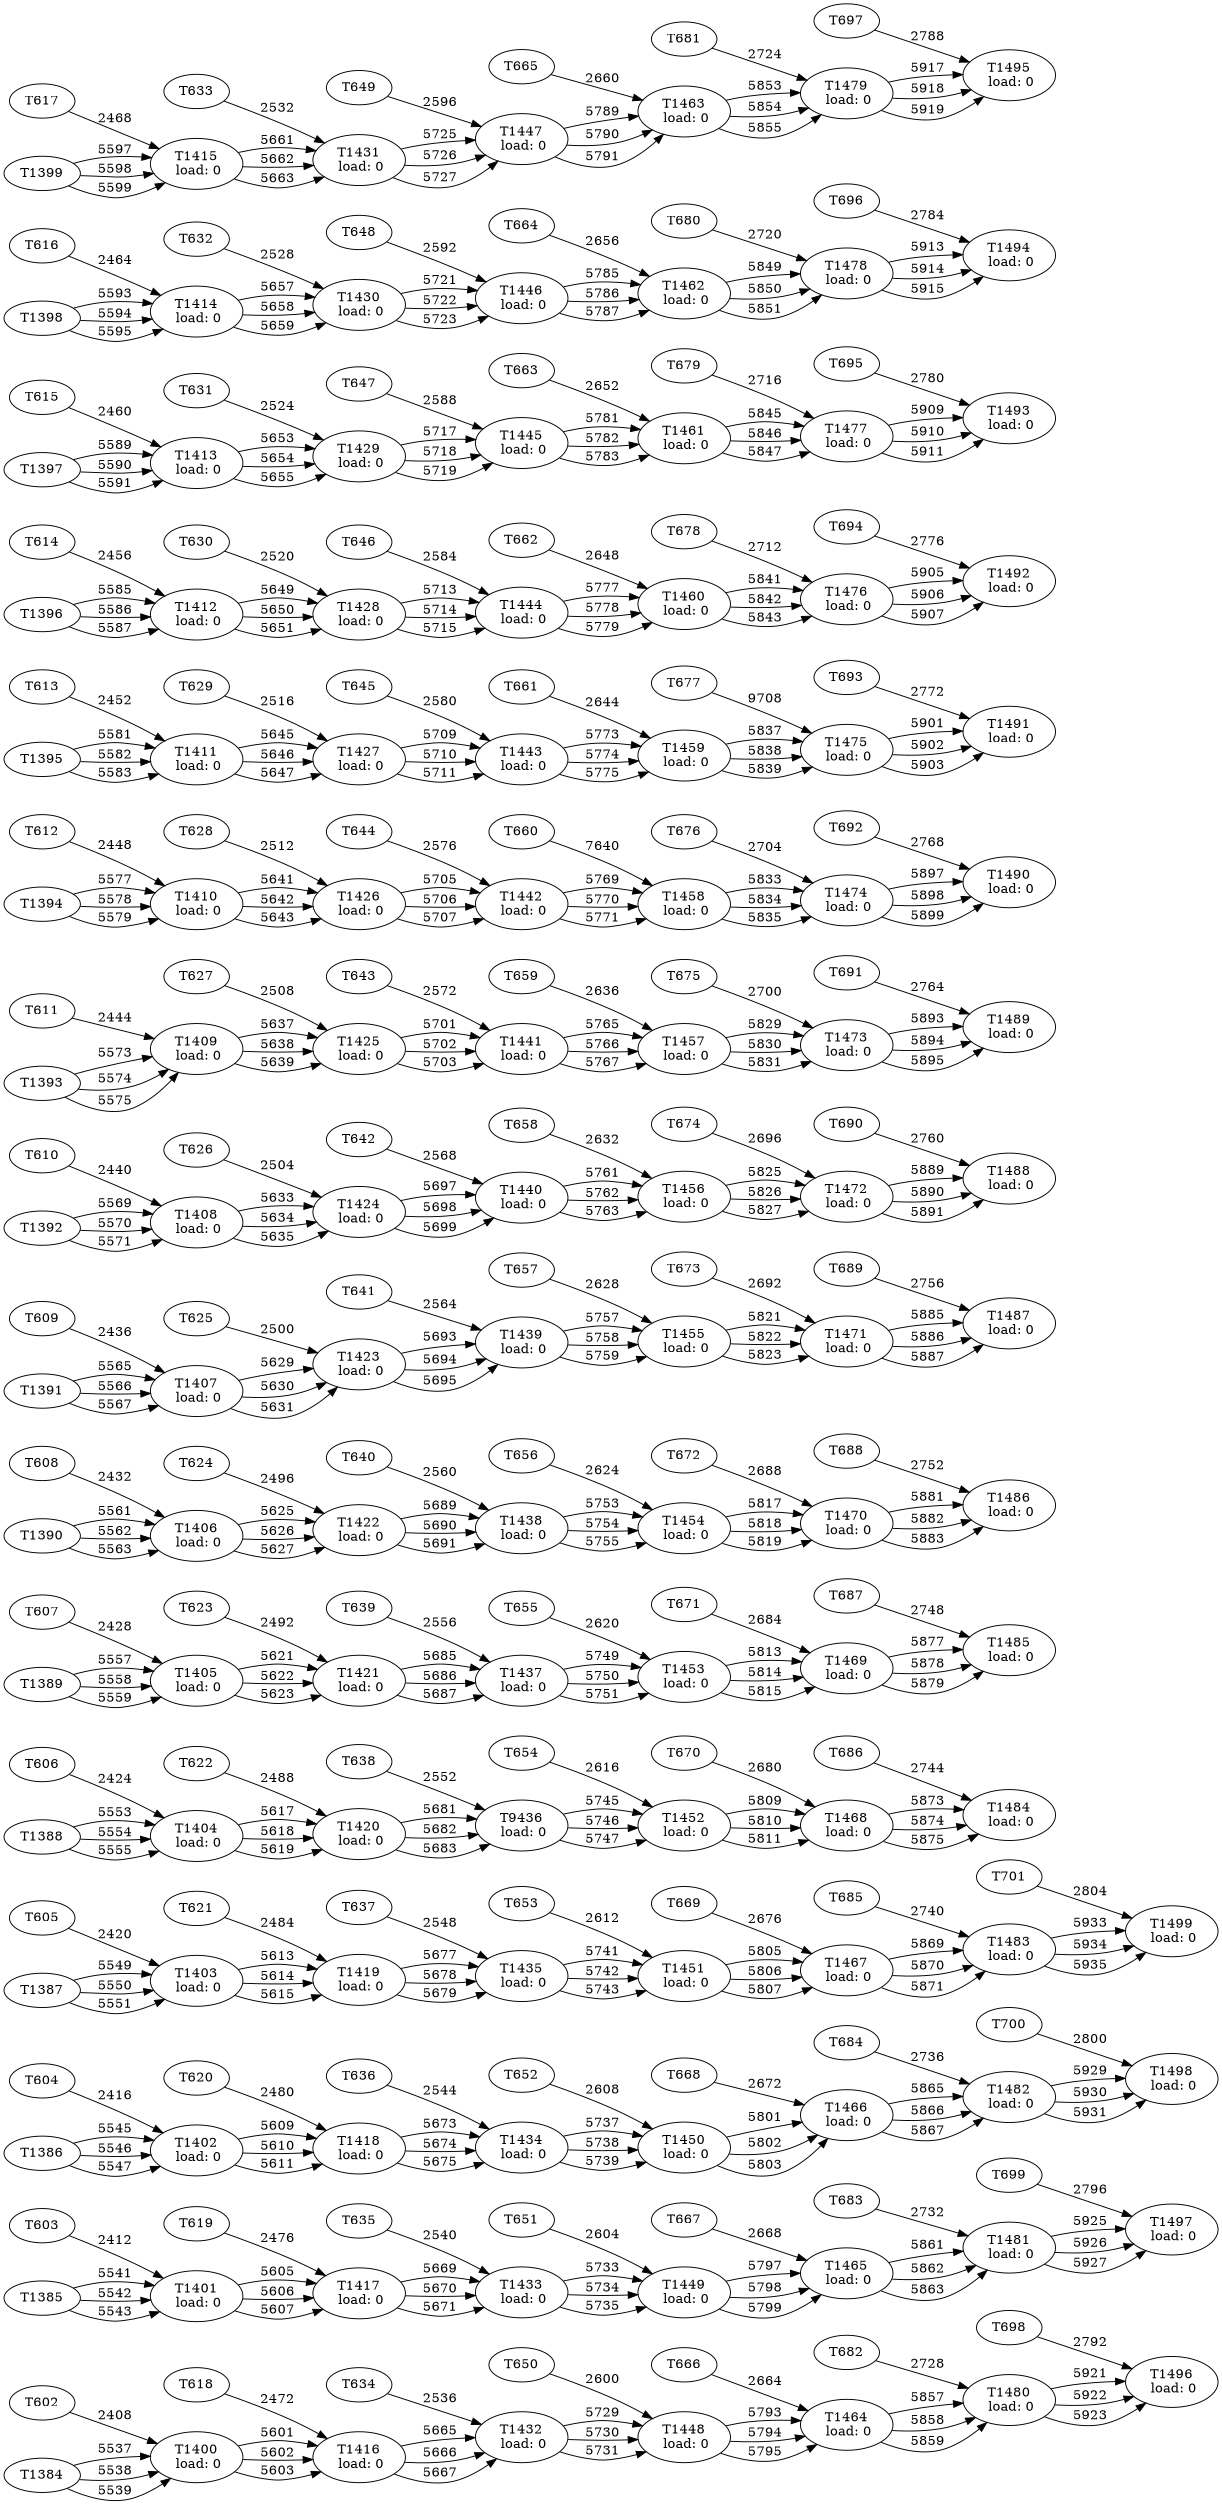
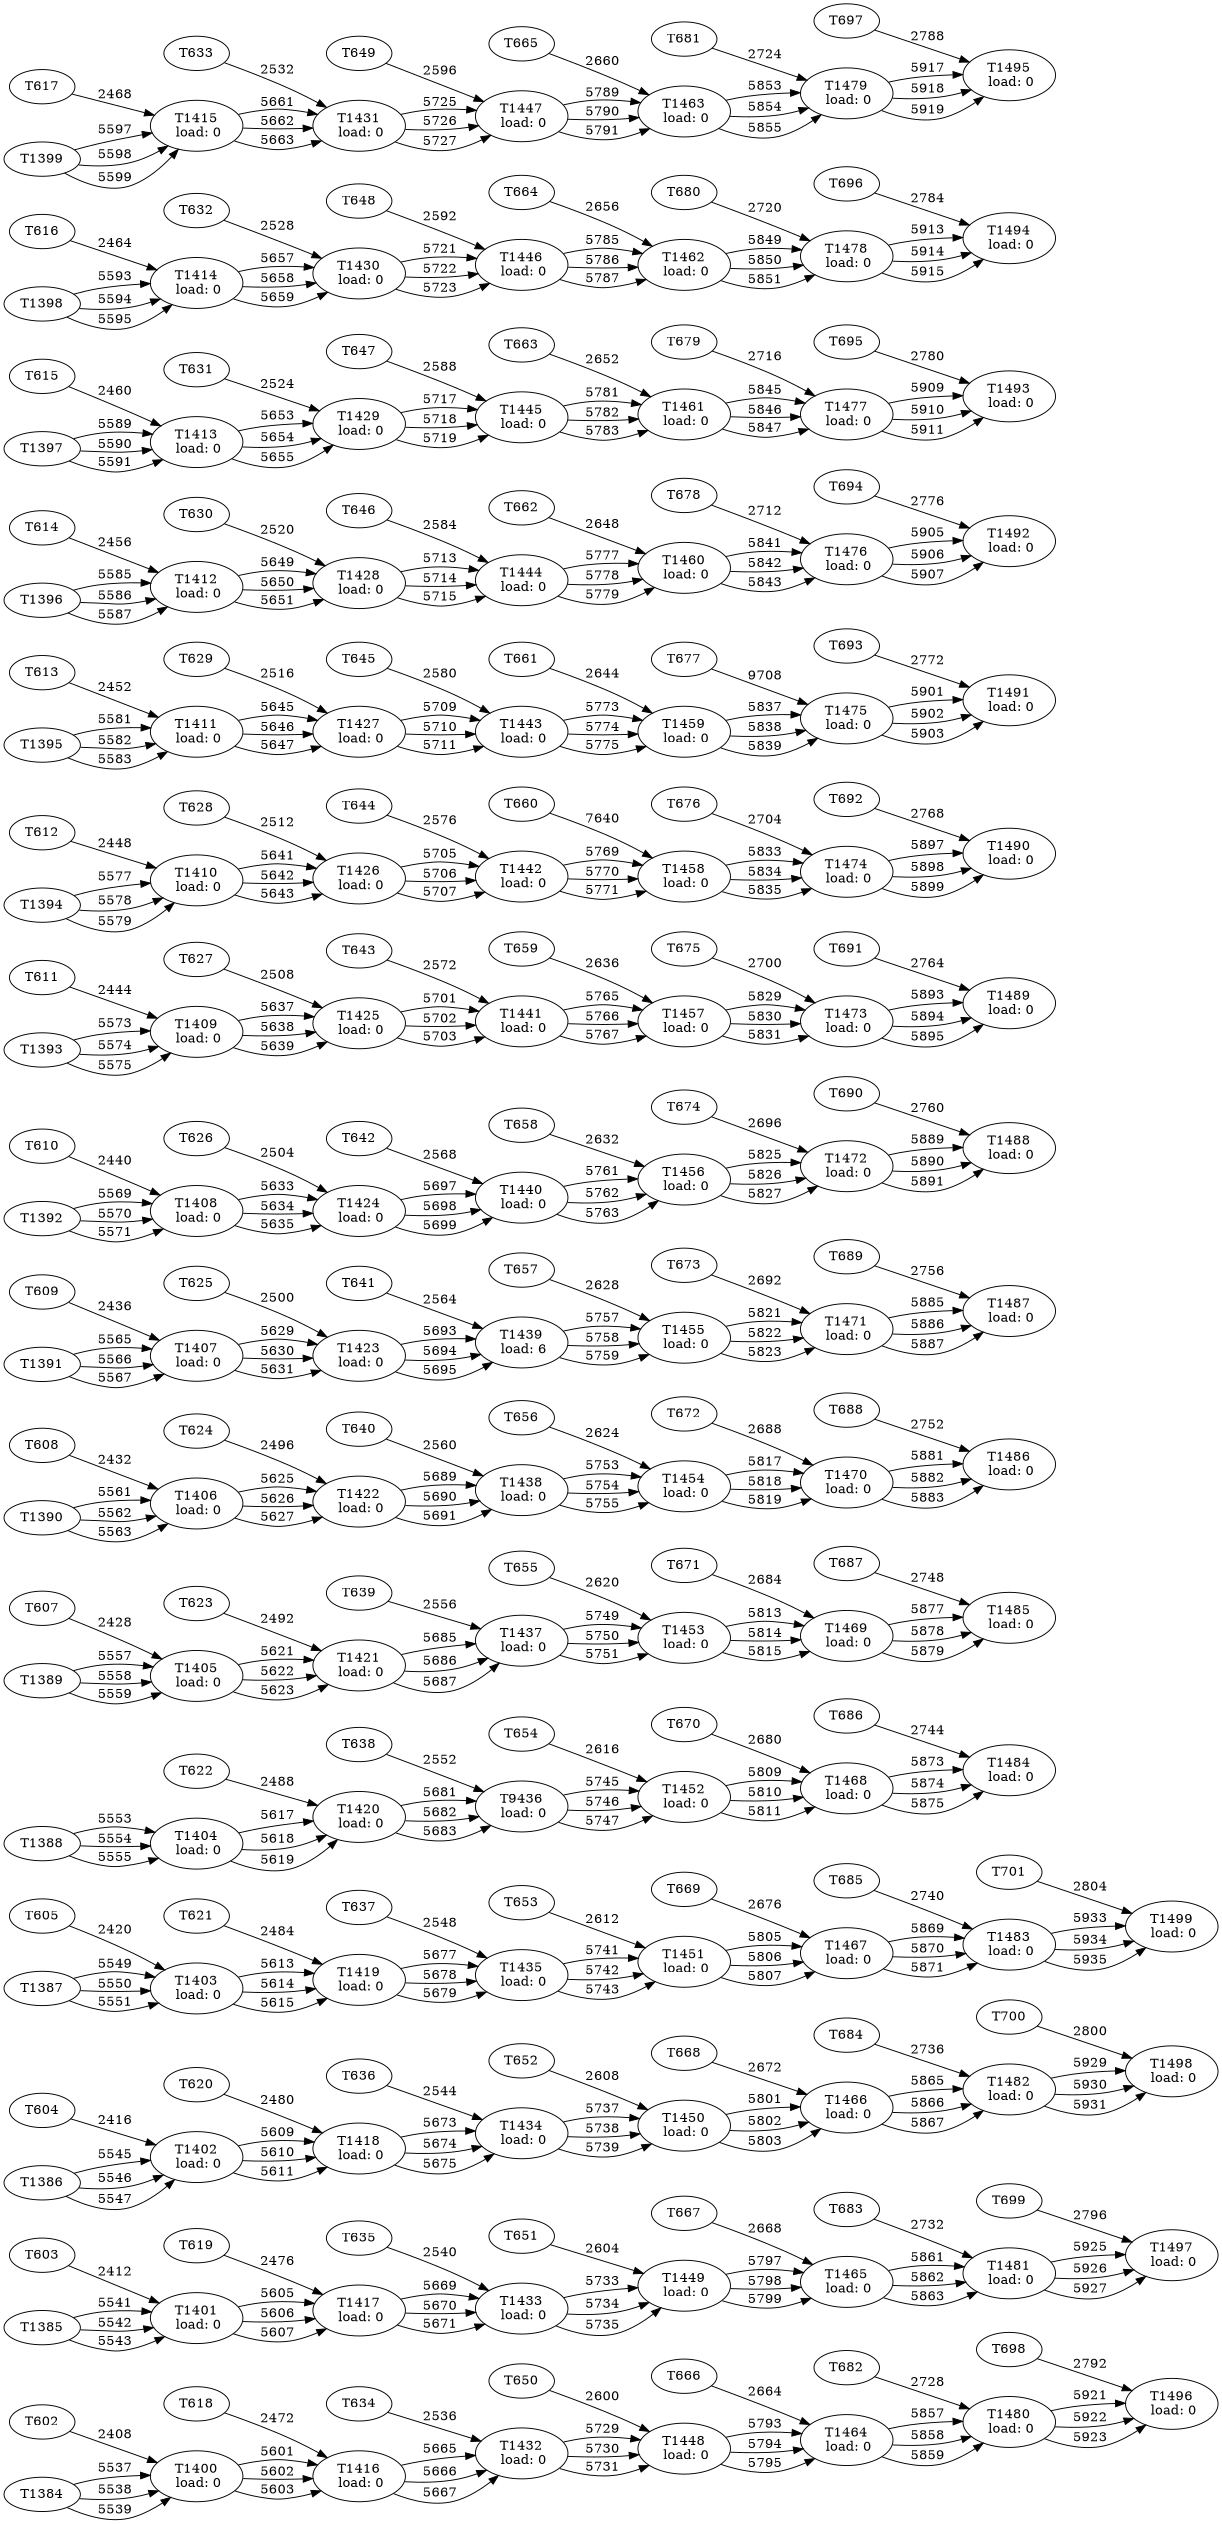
(522, 1342) -> (522, 1342)
(42, 1765) -> none
